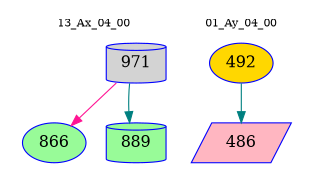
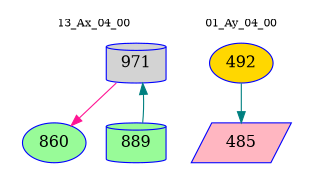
(129, 98) -> (144, 109)
(54, 143) -> (54, 143)
(241, 143) -> (241, 143)
